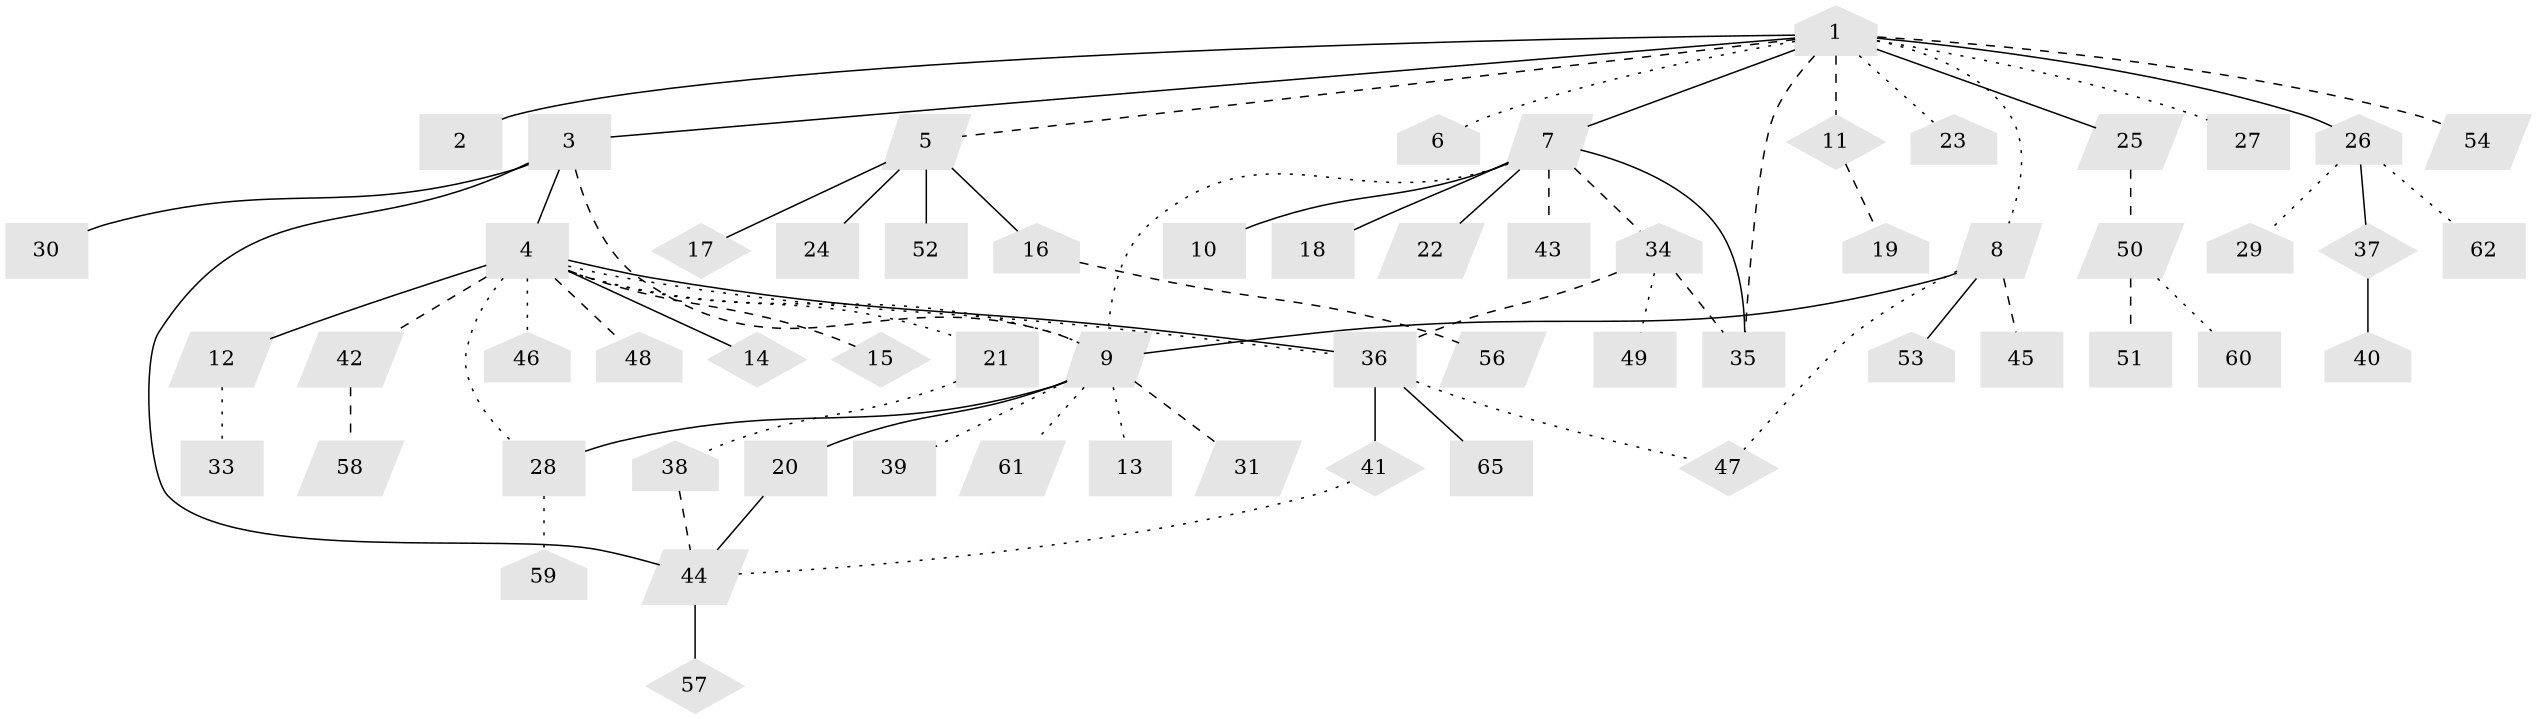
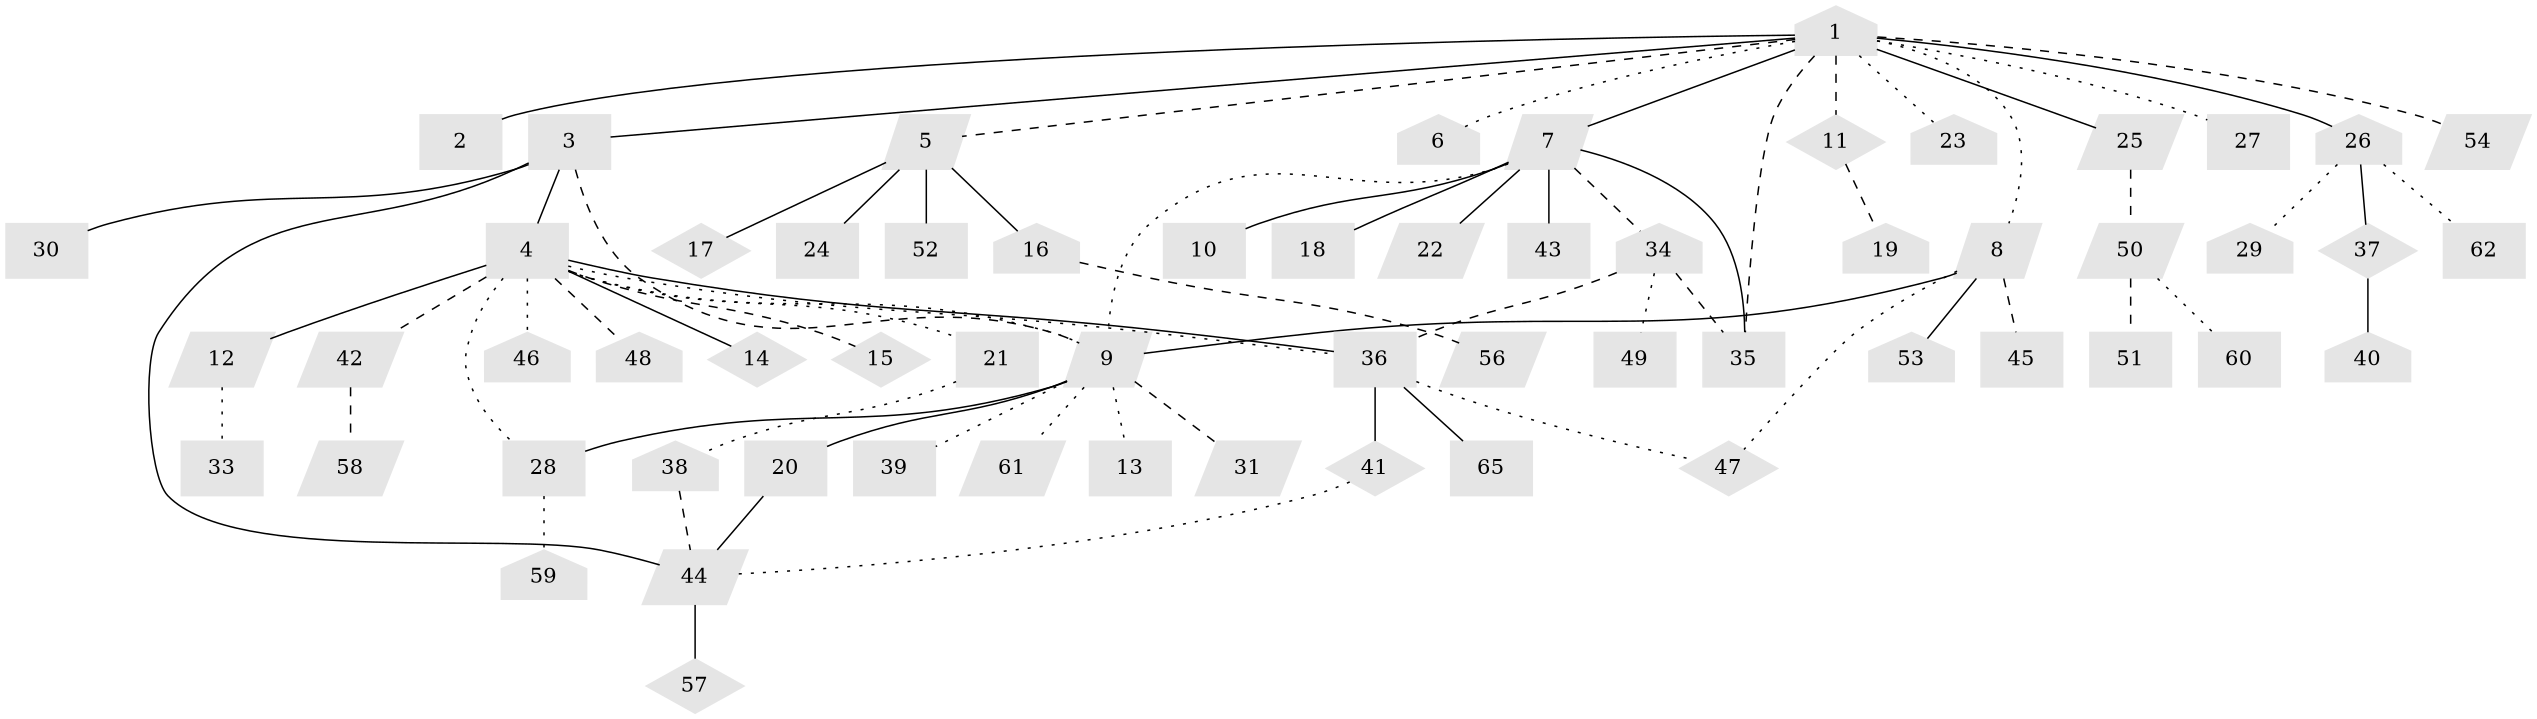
(1549, 197) -> (1549, 197)
